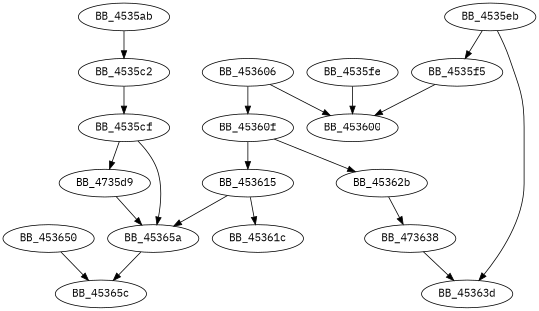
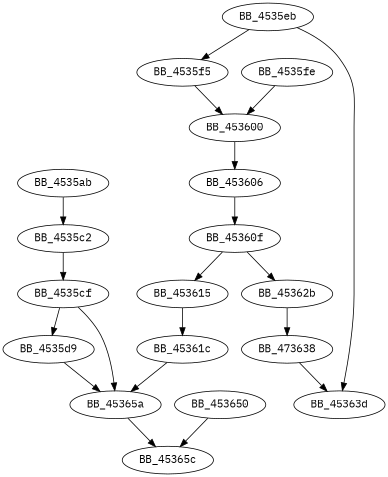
(297, 98) -> (235, 152)
(105, 183) -> (49, 349)
(204, 209) -> (152, 375)
